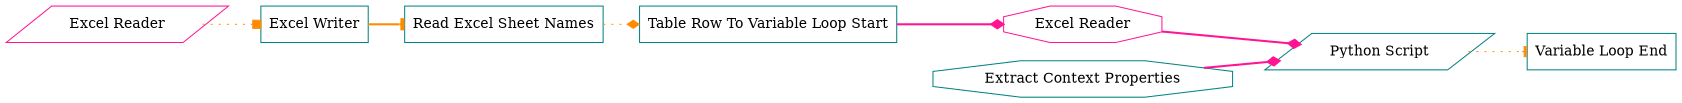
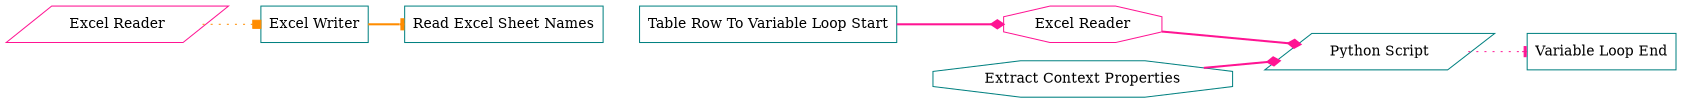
(615, 24) -> none
(1495, 52) -> (1495, 52)
